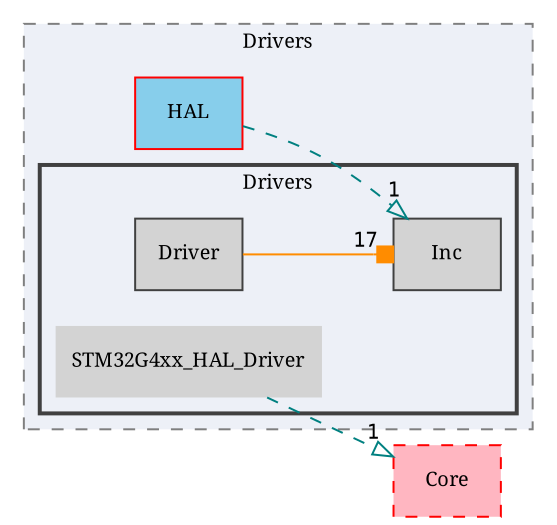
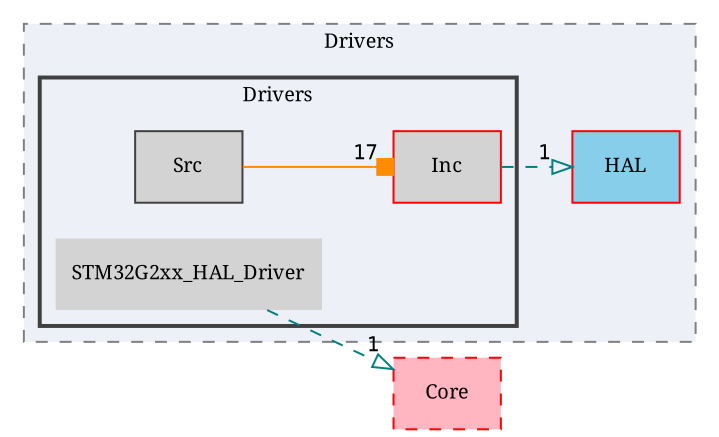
(311, 151) -> (529, 167)
(189, 254) -> (189, 167)
(447, 254) -> (447, 167)
(189, 362) -> (189, 274)
